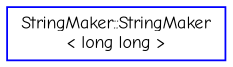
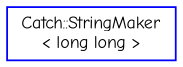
(116, 34) -> (91, 34)
